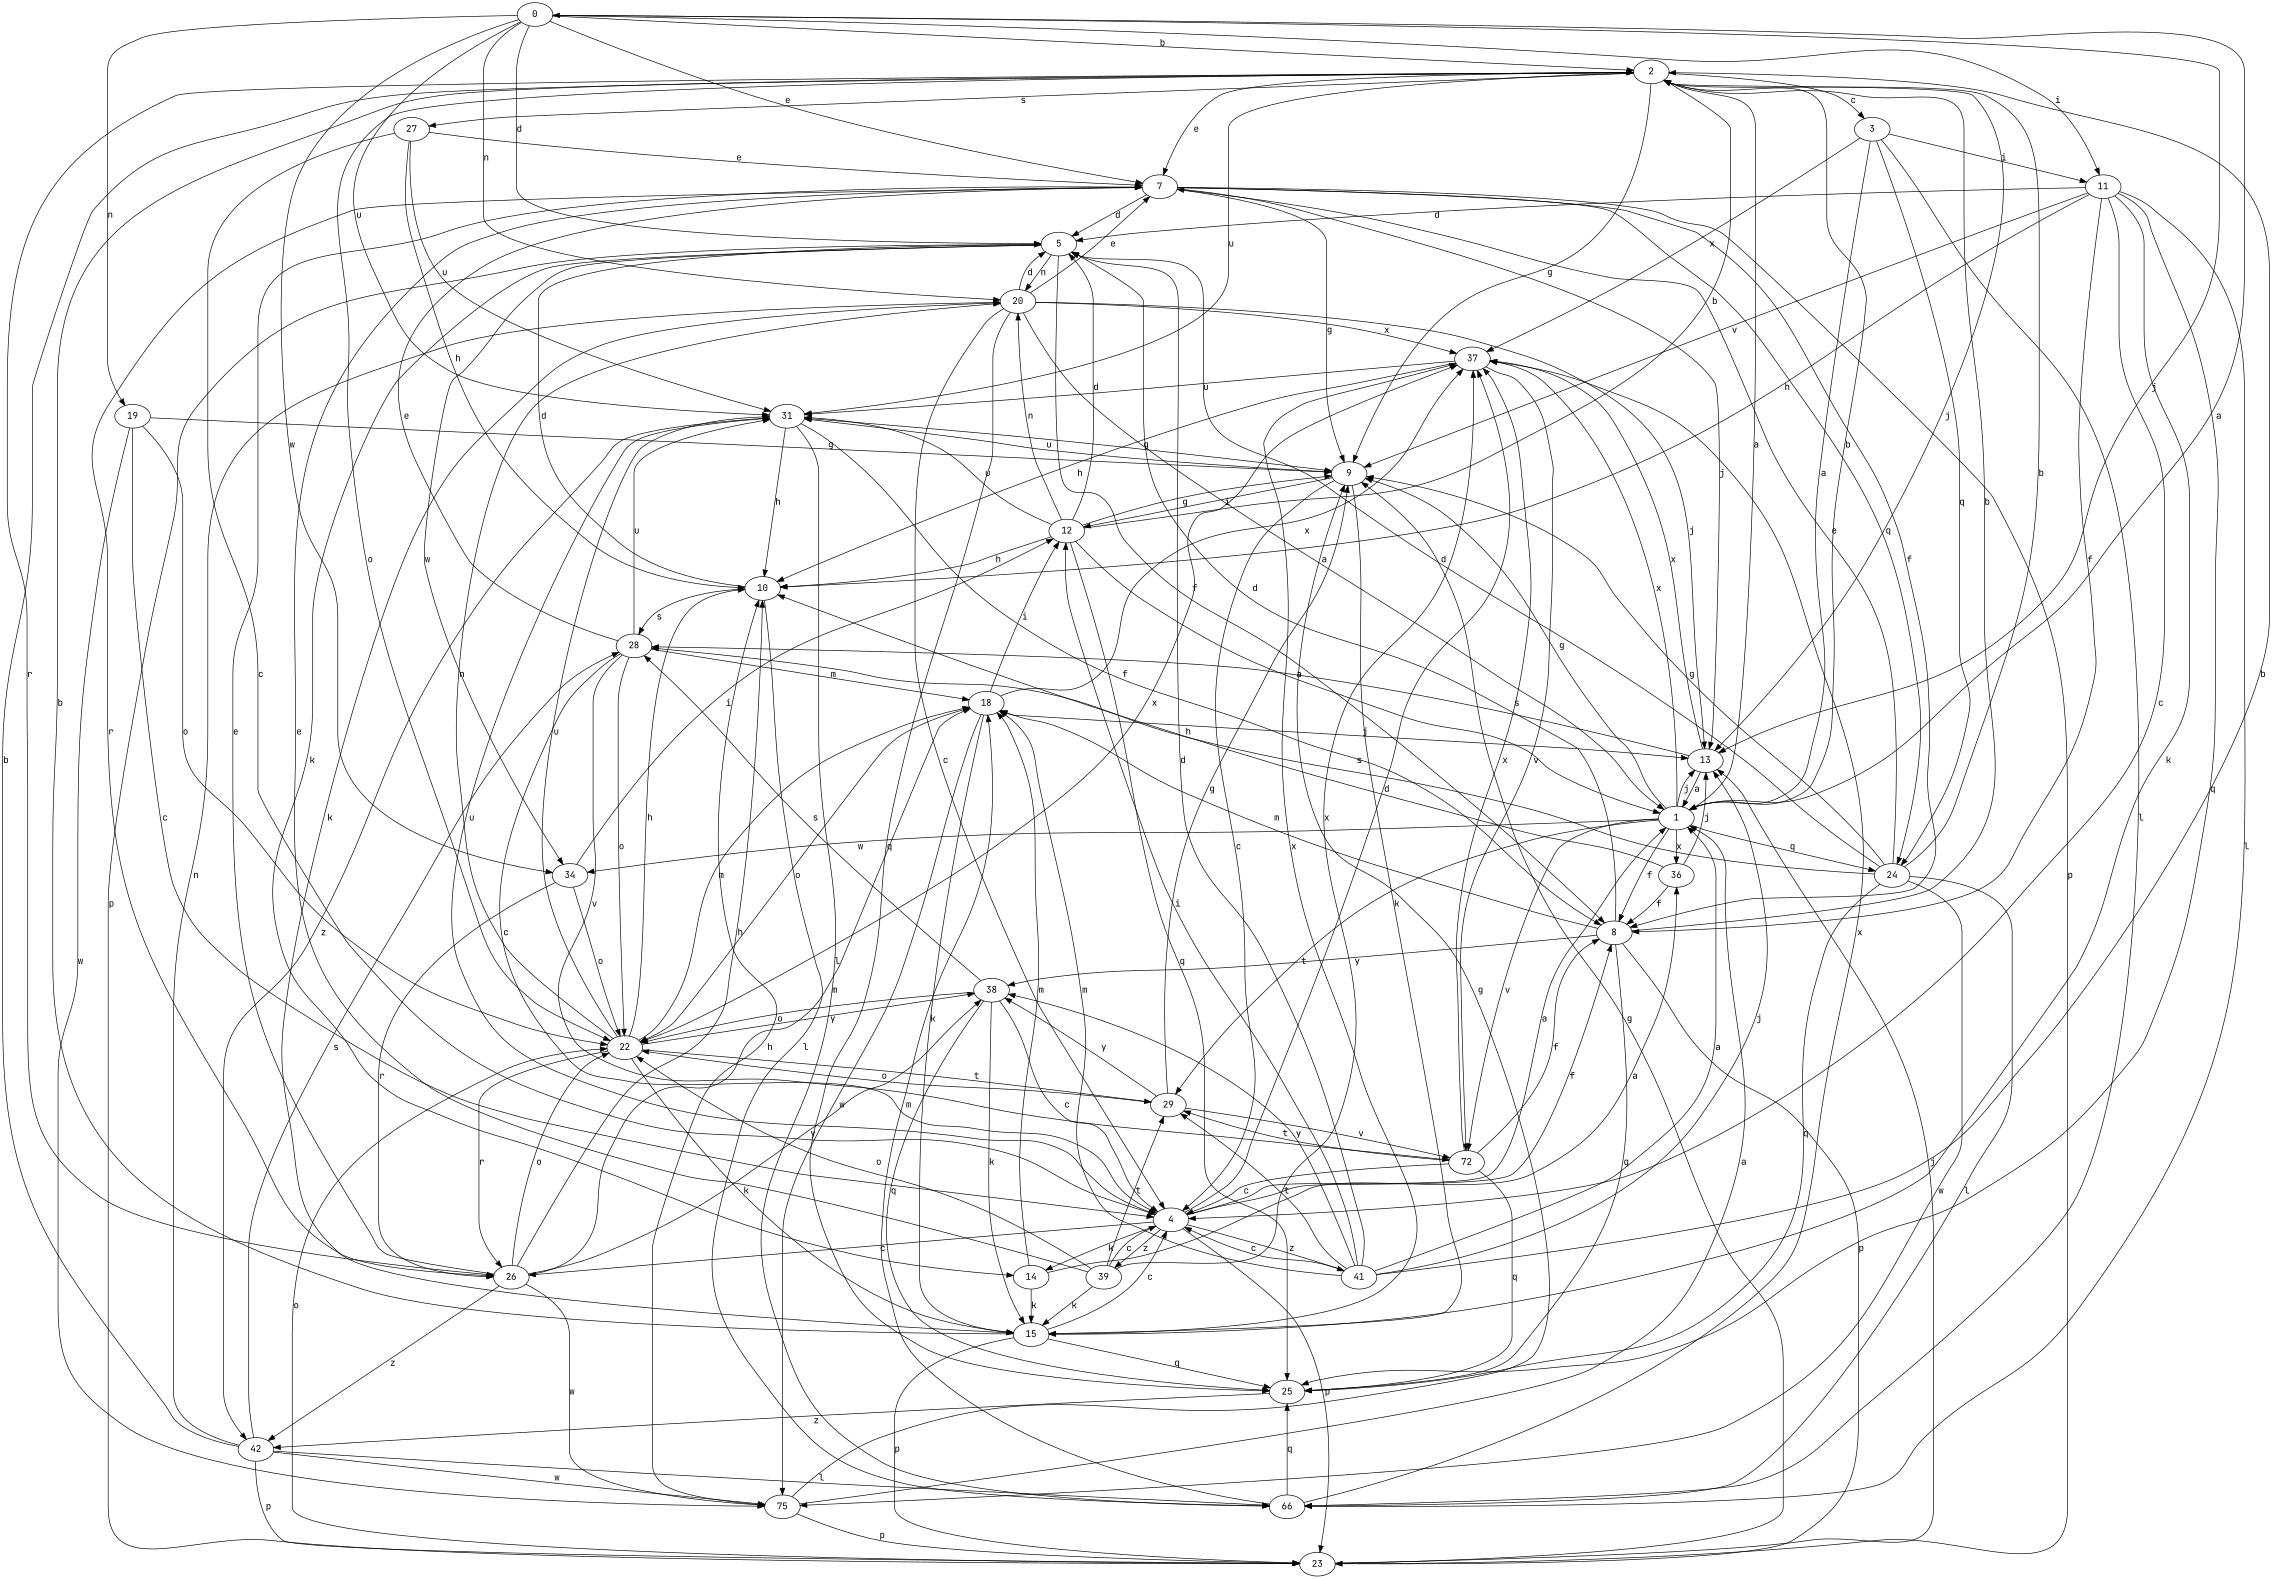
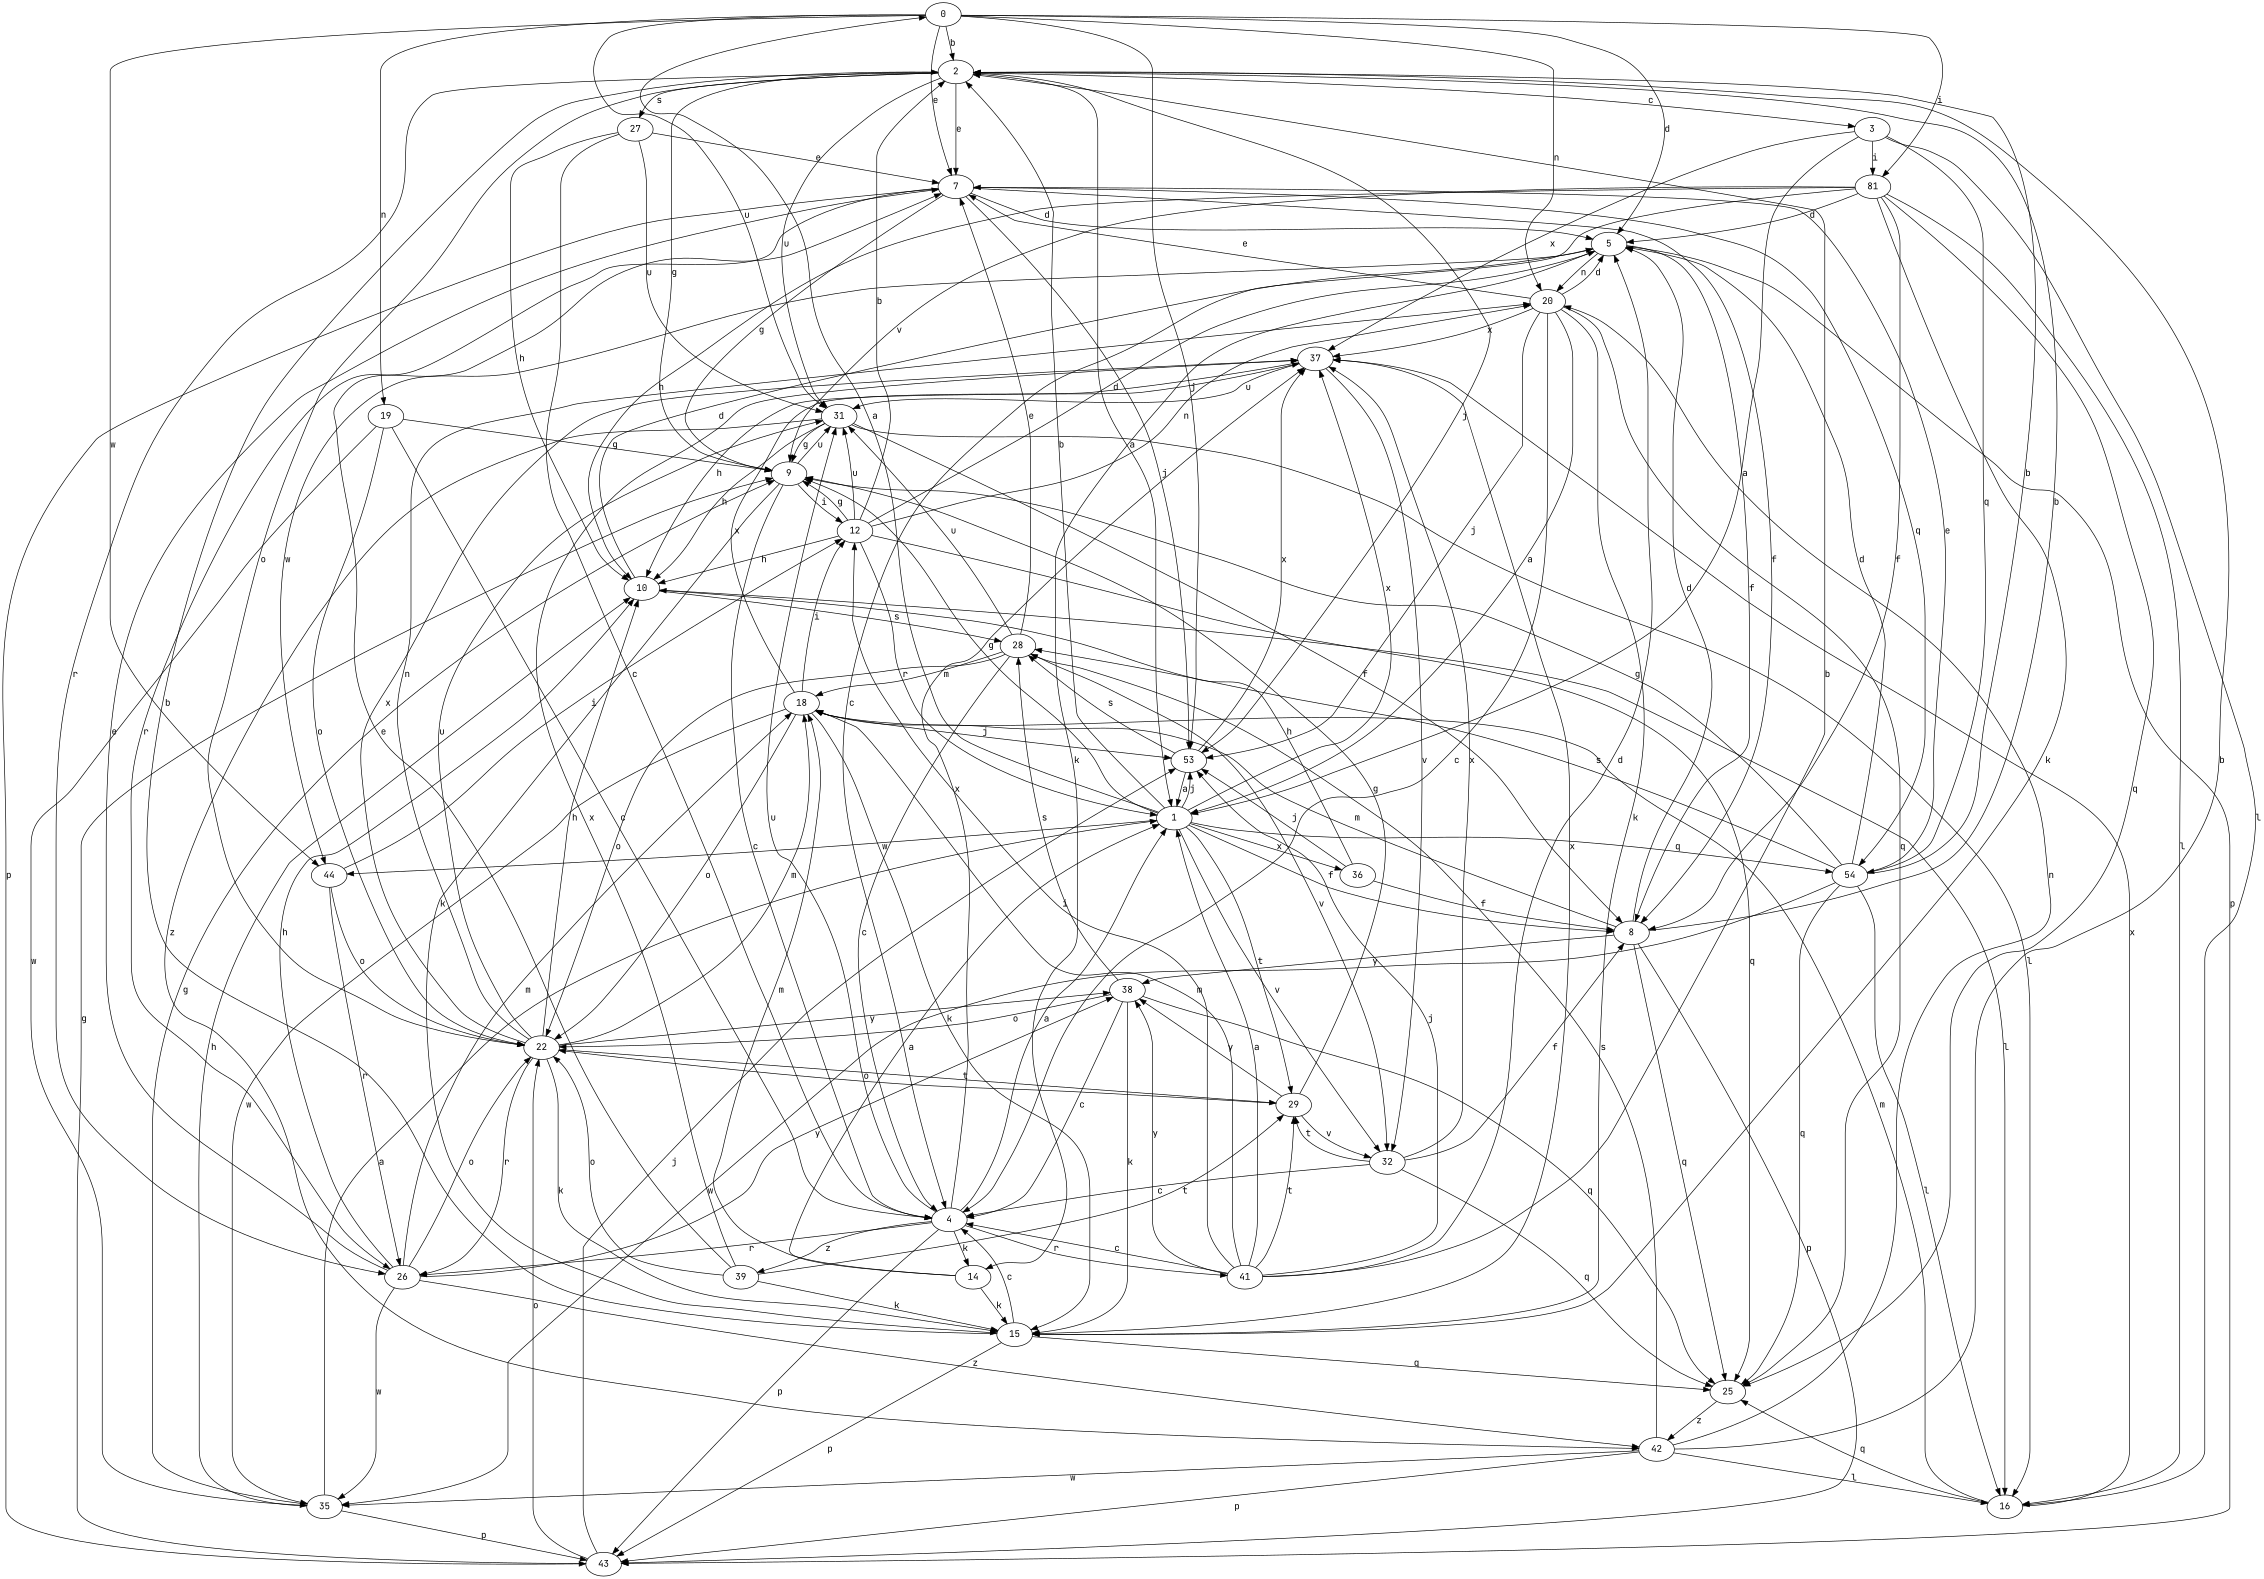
(2103, 187) -> (1873, 187)
(1299, 675) -> (905, 675)
(1705, 761) -> (1189, 761)
(1387, 789) -> (958, 789)
(570, 875) -> (329, 875)
(1892, 875) -> (1850, 875)
(1467, 1162) -> (1387, 1162)
(1513, 1173) -> none
(1511, 1181) -> (873, 1088)
(1126, 1244) -> none
(883, 1249) -> (752, 1249)
(1292, 1249) -> (1057, 1249)
(782, 1507) -> (325, 1507)
(1287, 1507) -> (2005, 1507)
(1317, 1564) -> (604, 1564)
